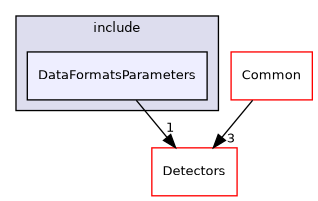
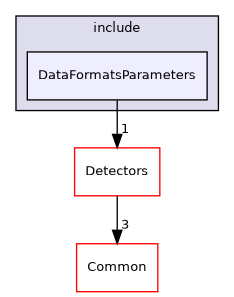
(237, 119) -> (117, 213)
